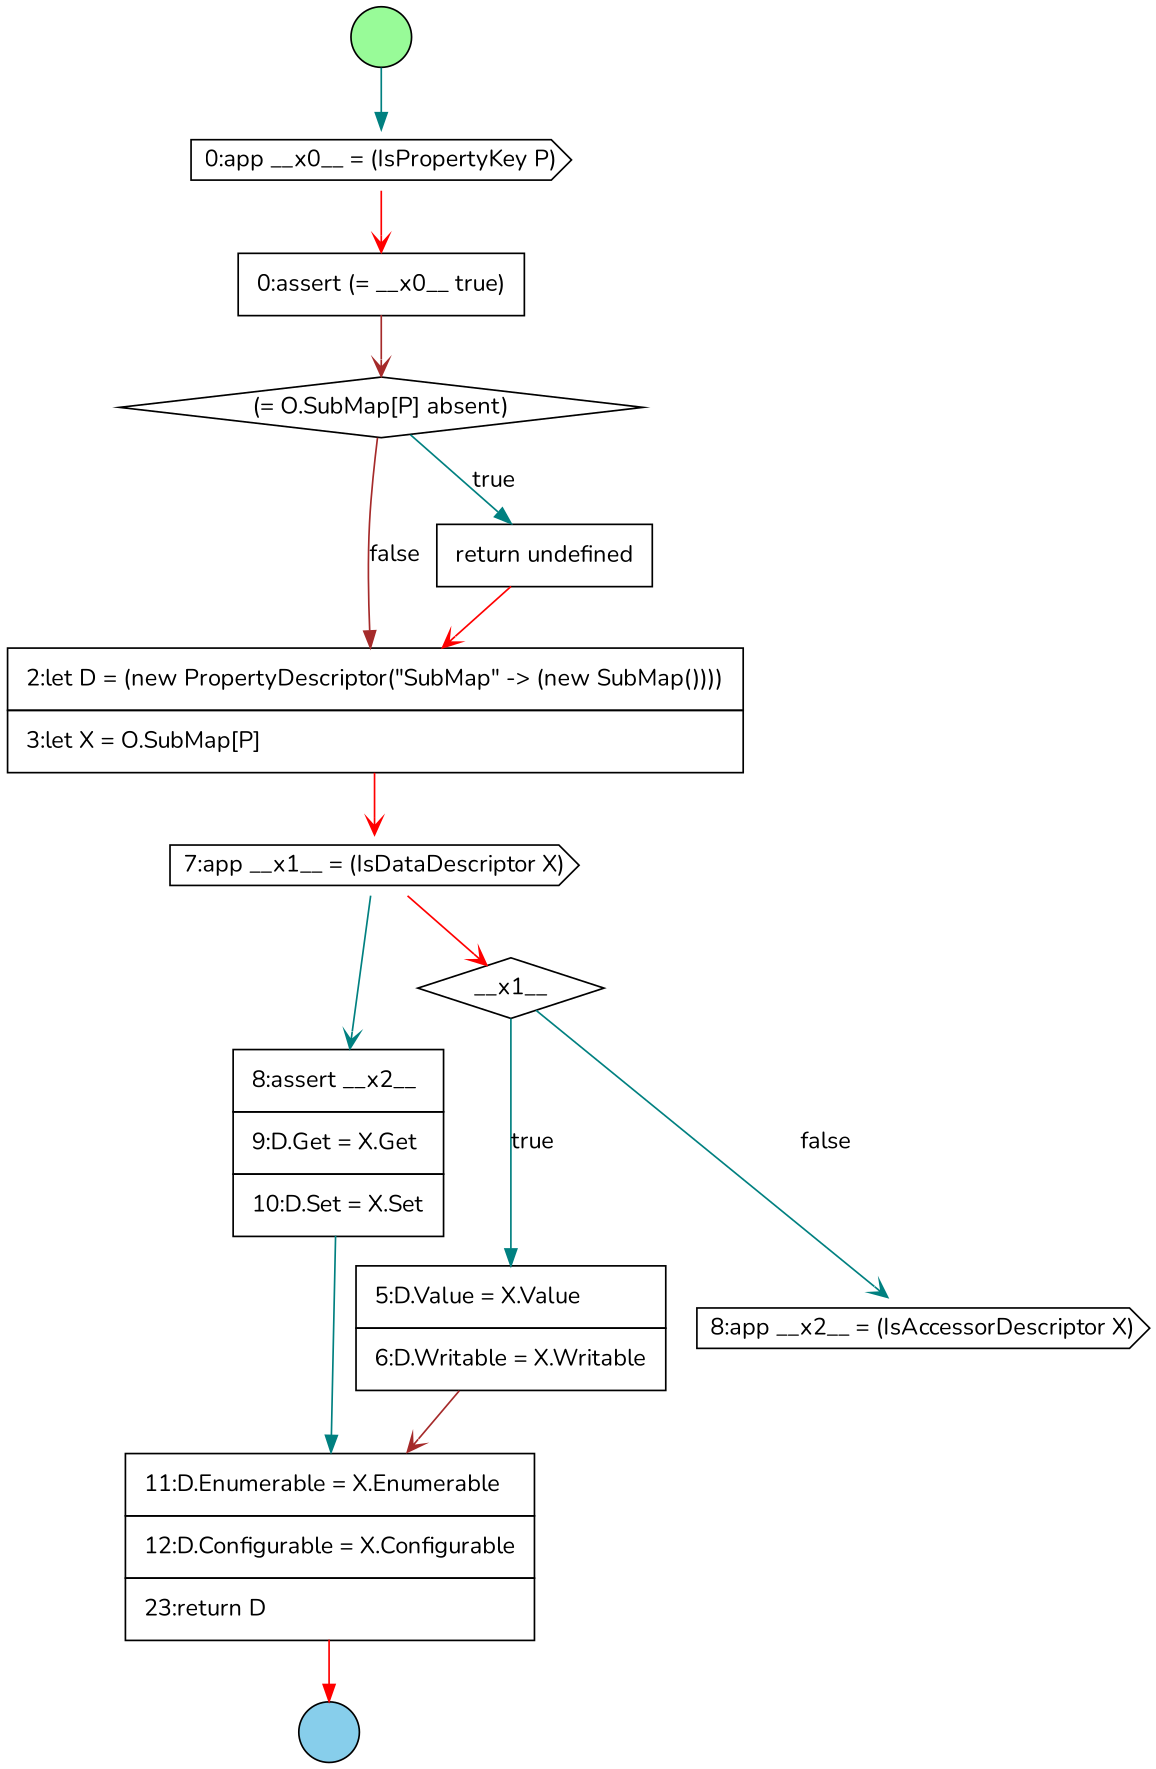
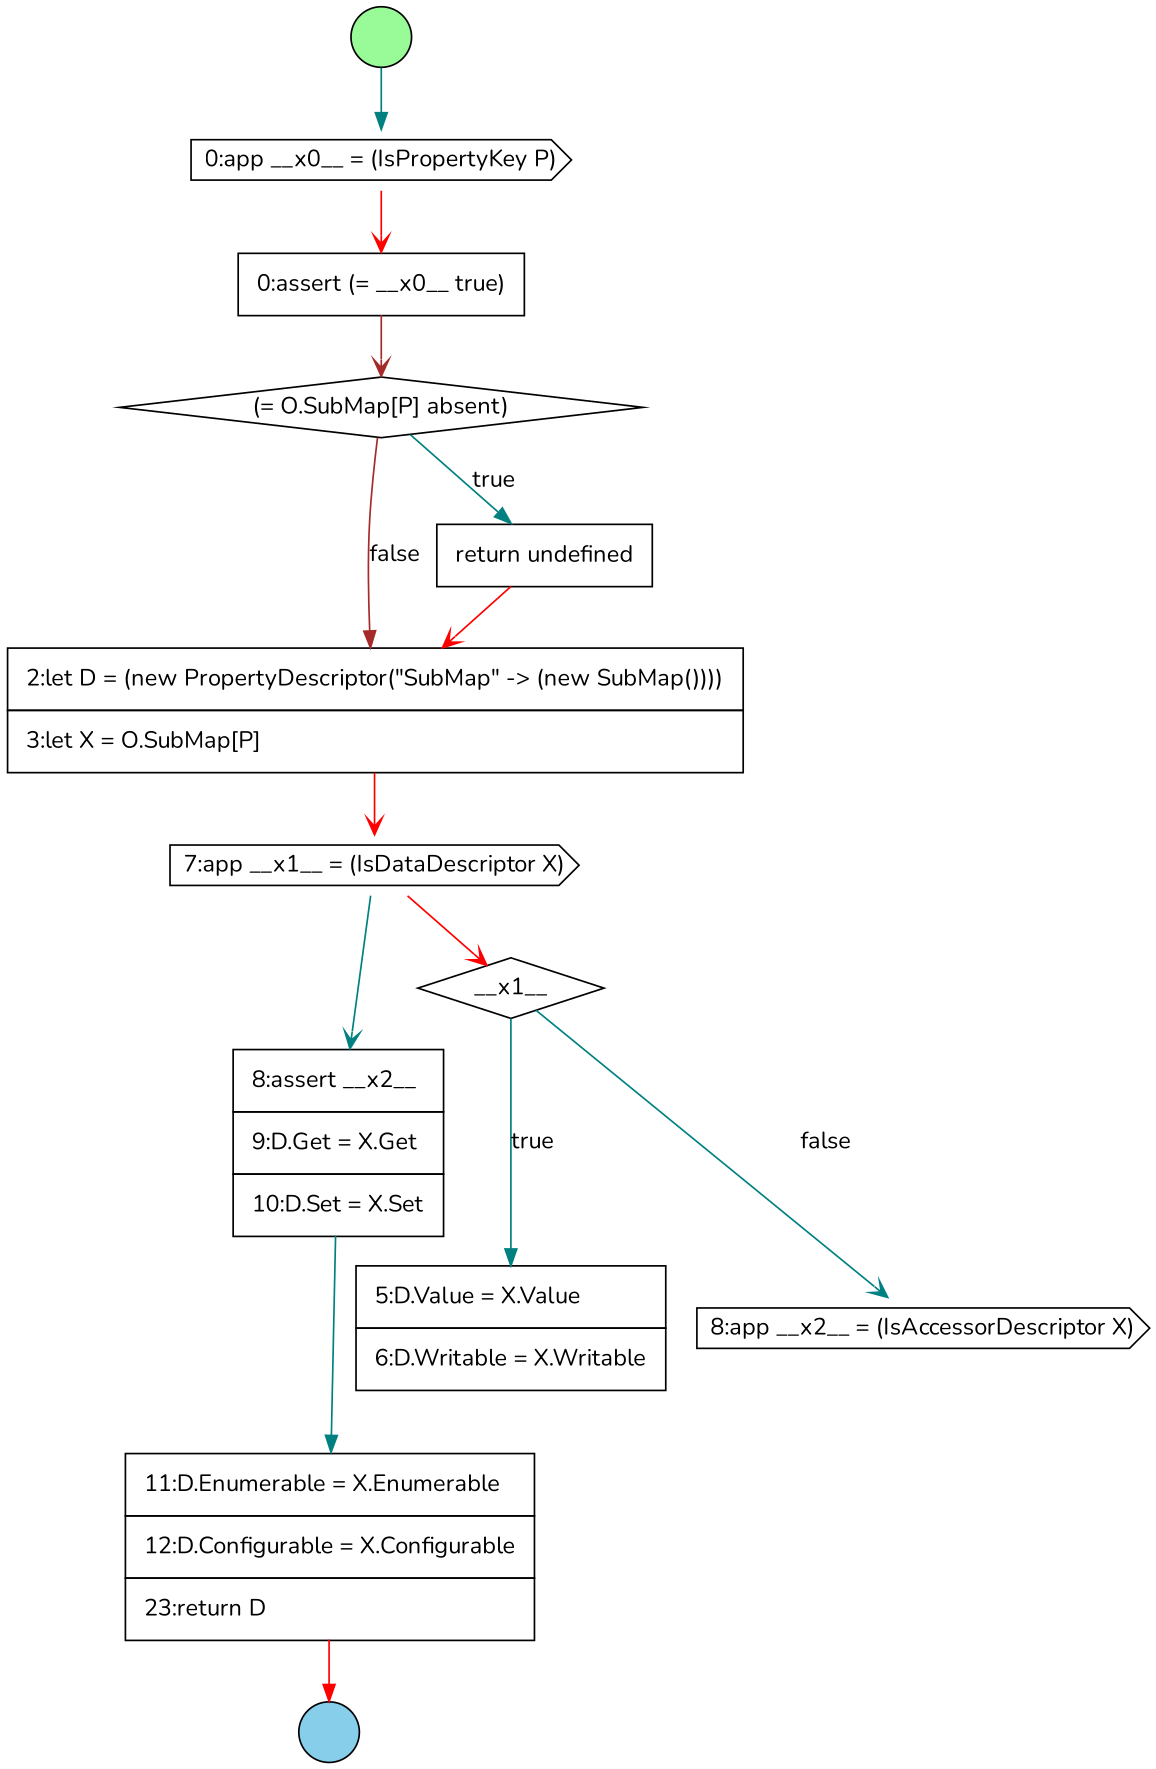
(439, 1415) -> none
